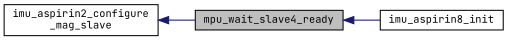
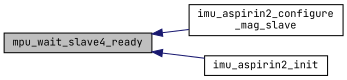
(182, 20) -> (176, 31)
(442, 20) -> (266, 66)
